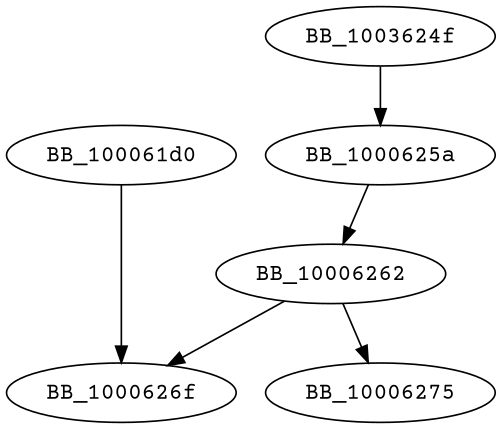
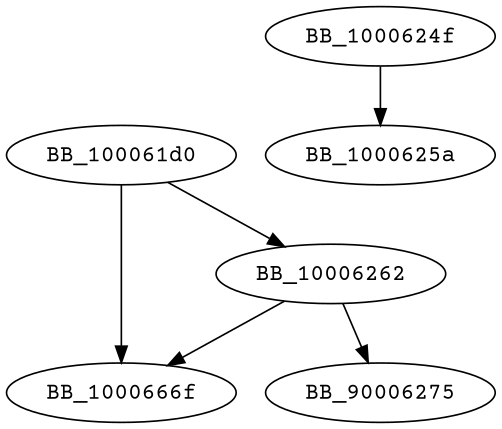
(380, 36) -> (380, 36)
(359, 207) -> (219, 210)
(121, 393) -> (121, 393)
(380, 393) -> (380, 393)
